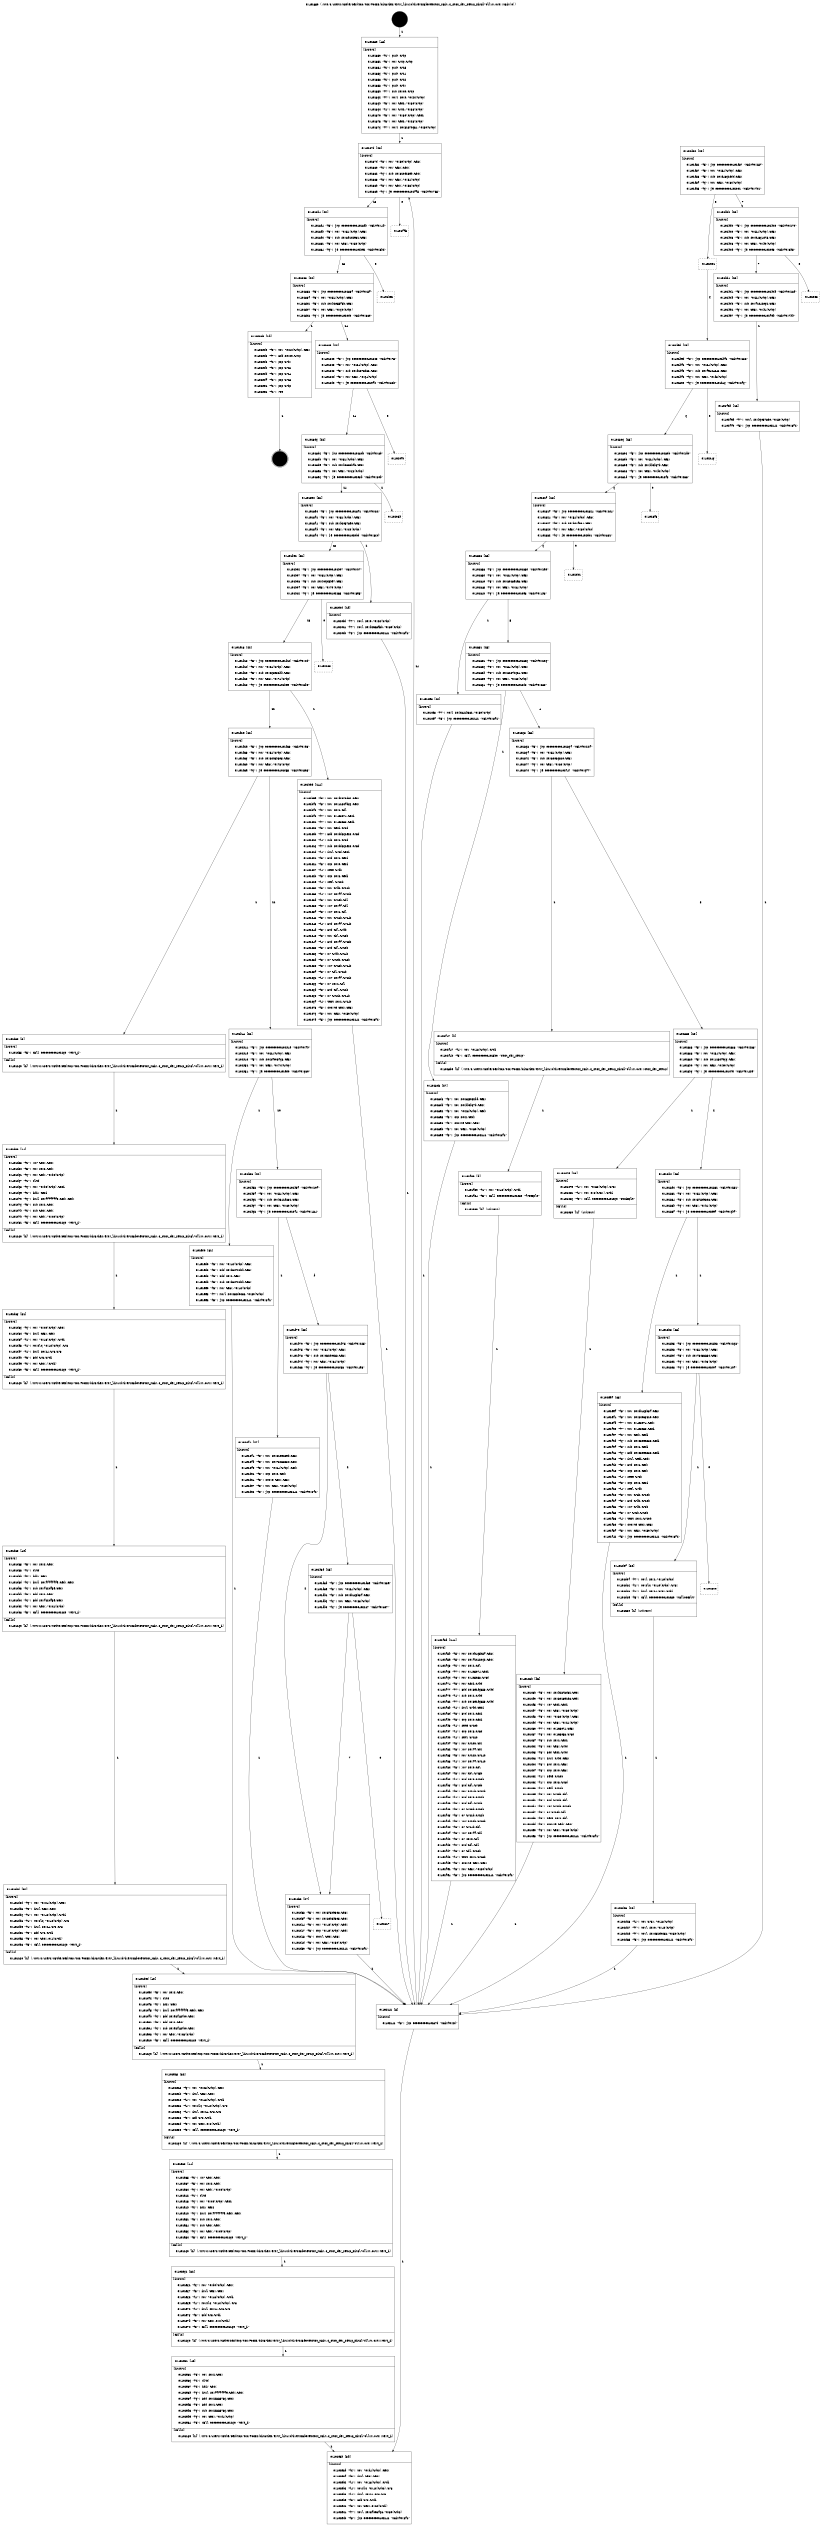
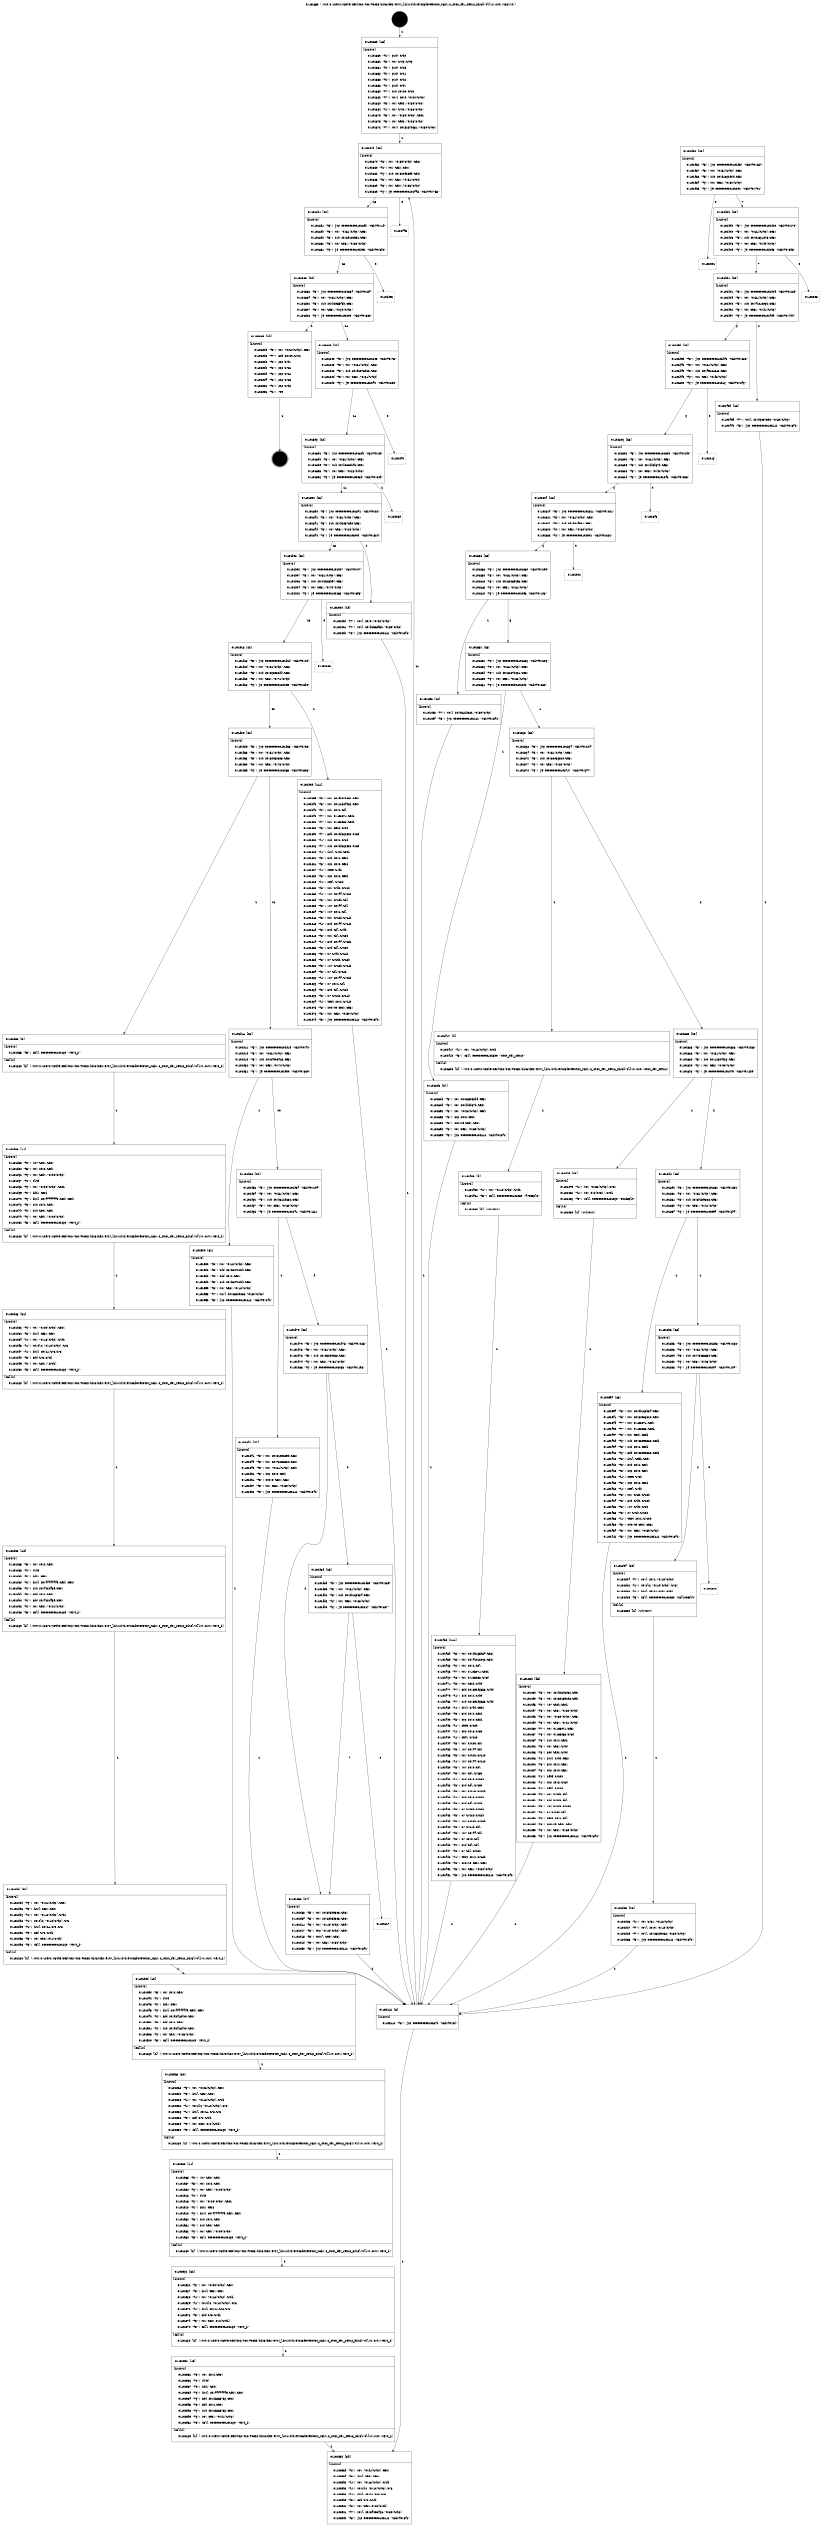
(707, 304) -> (732, 330)
